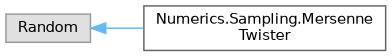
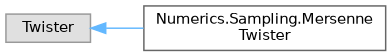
(48, 28) -> (48, 28)
